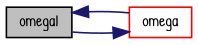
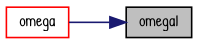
(93, 33) -> none
